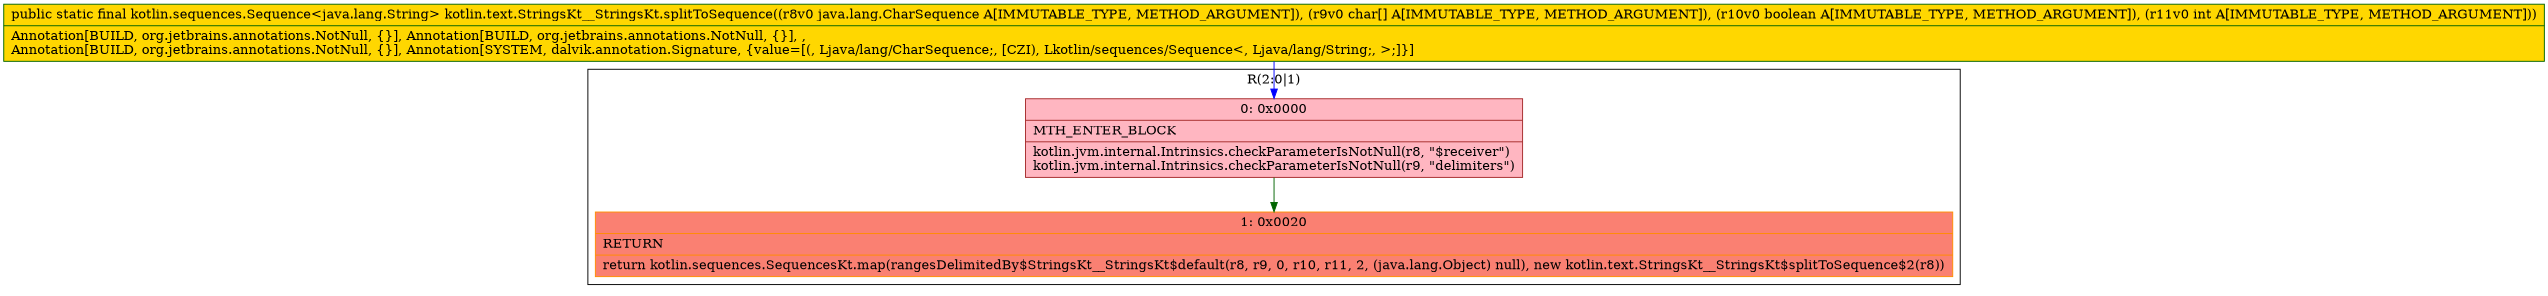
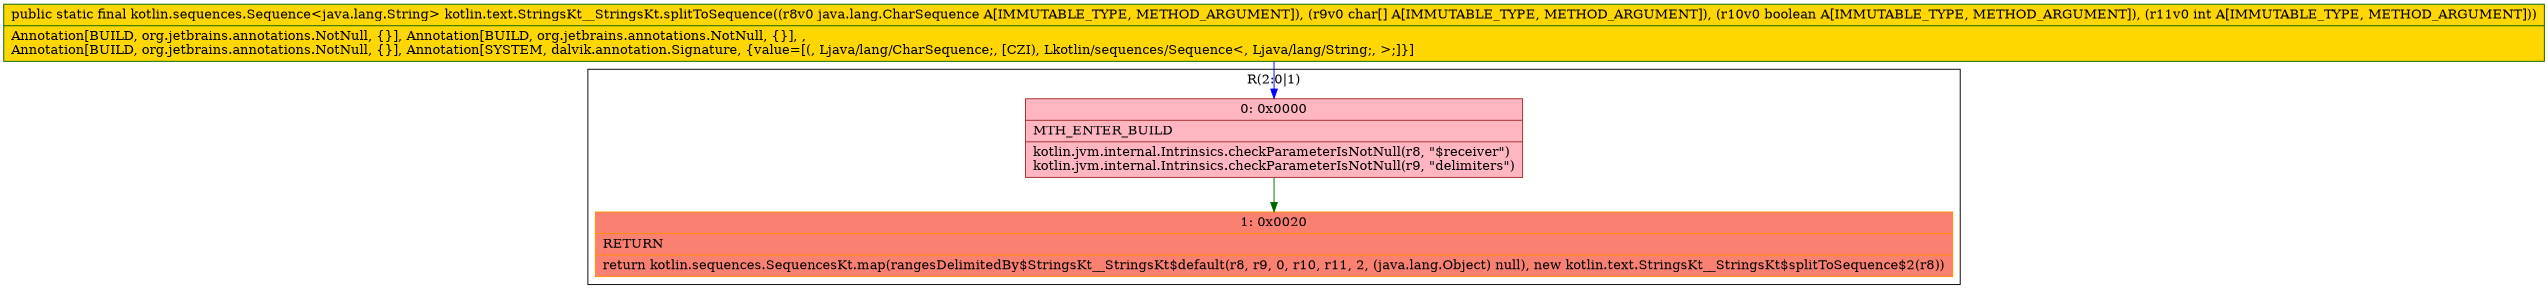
(1105, 131) -> (1103, 131)
